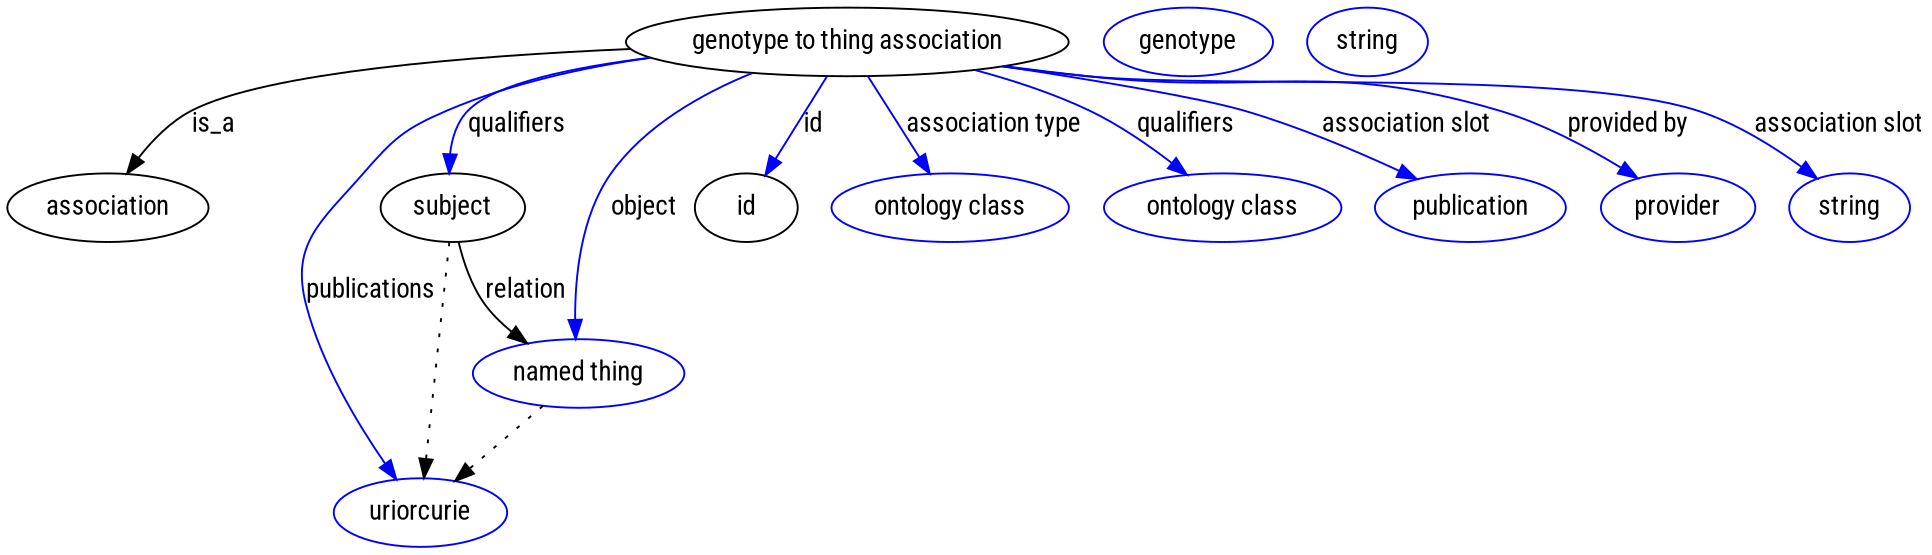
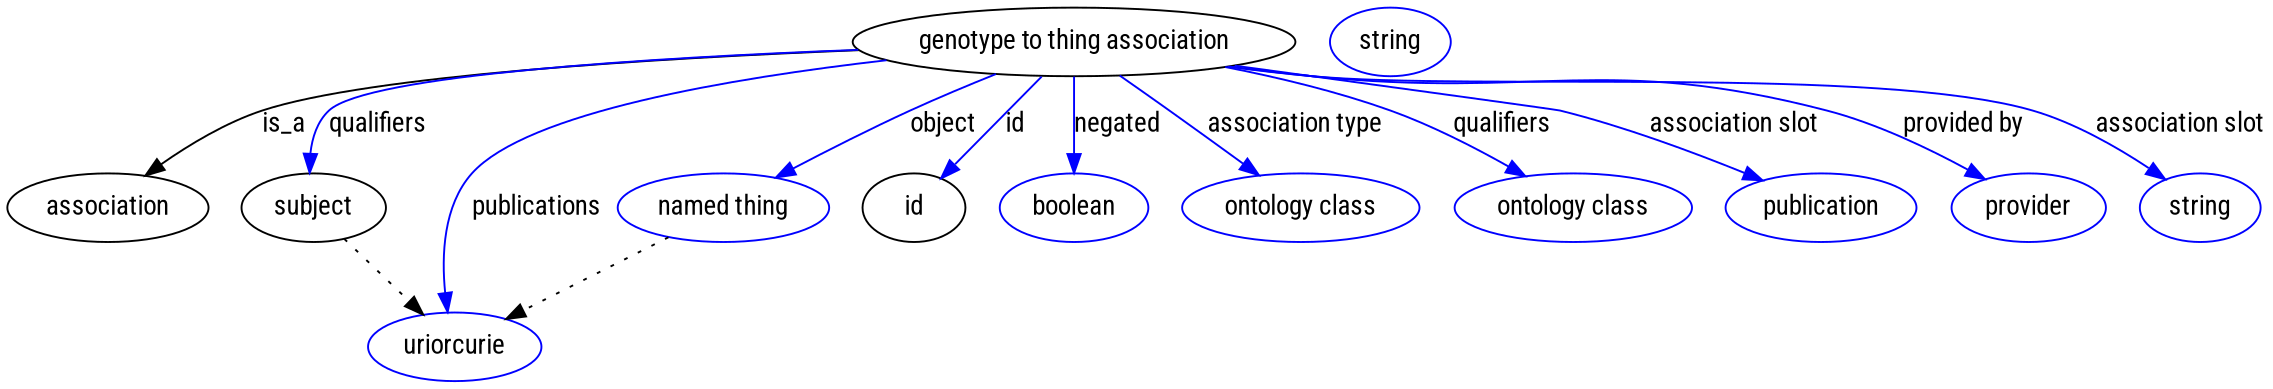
(1188, 42) -> none
none -> (1074, 208)
(477, 292) -> none
